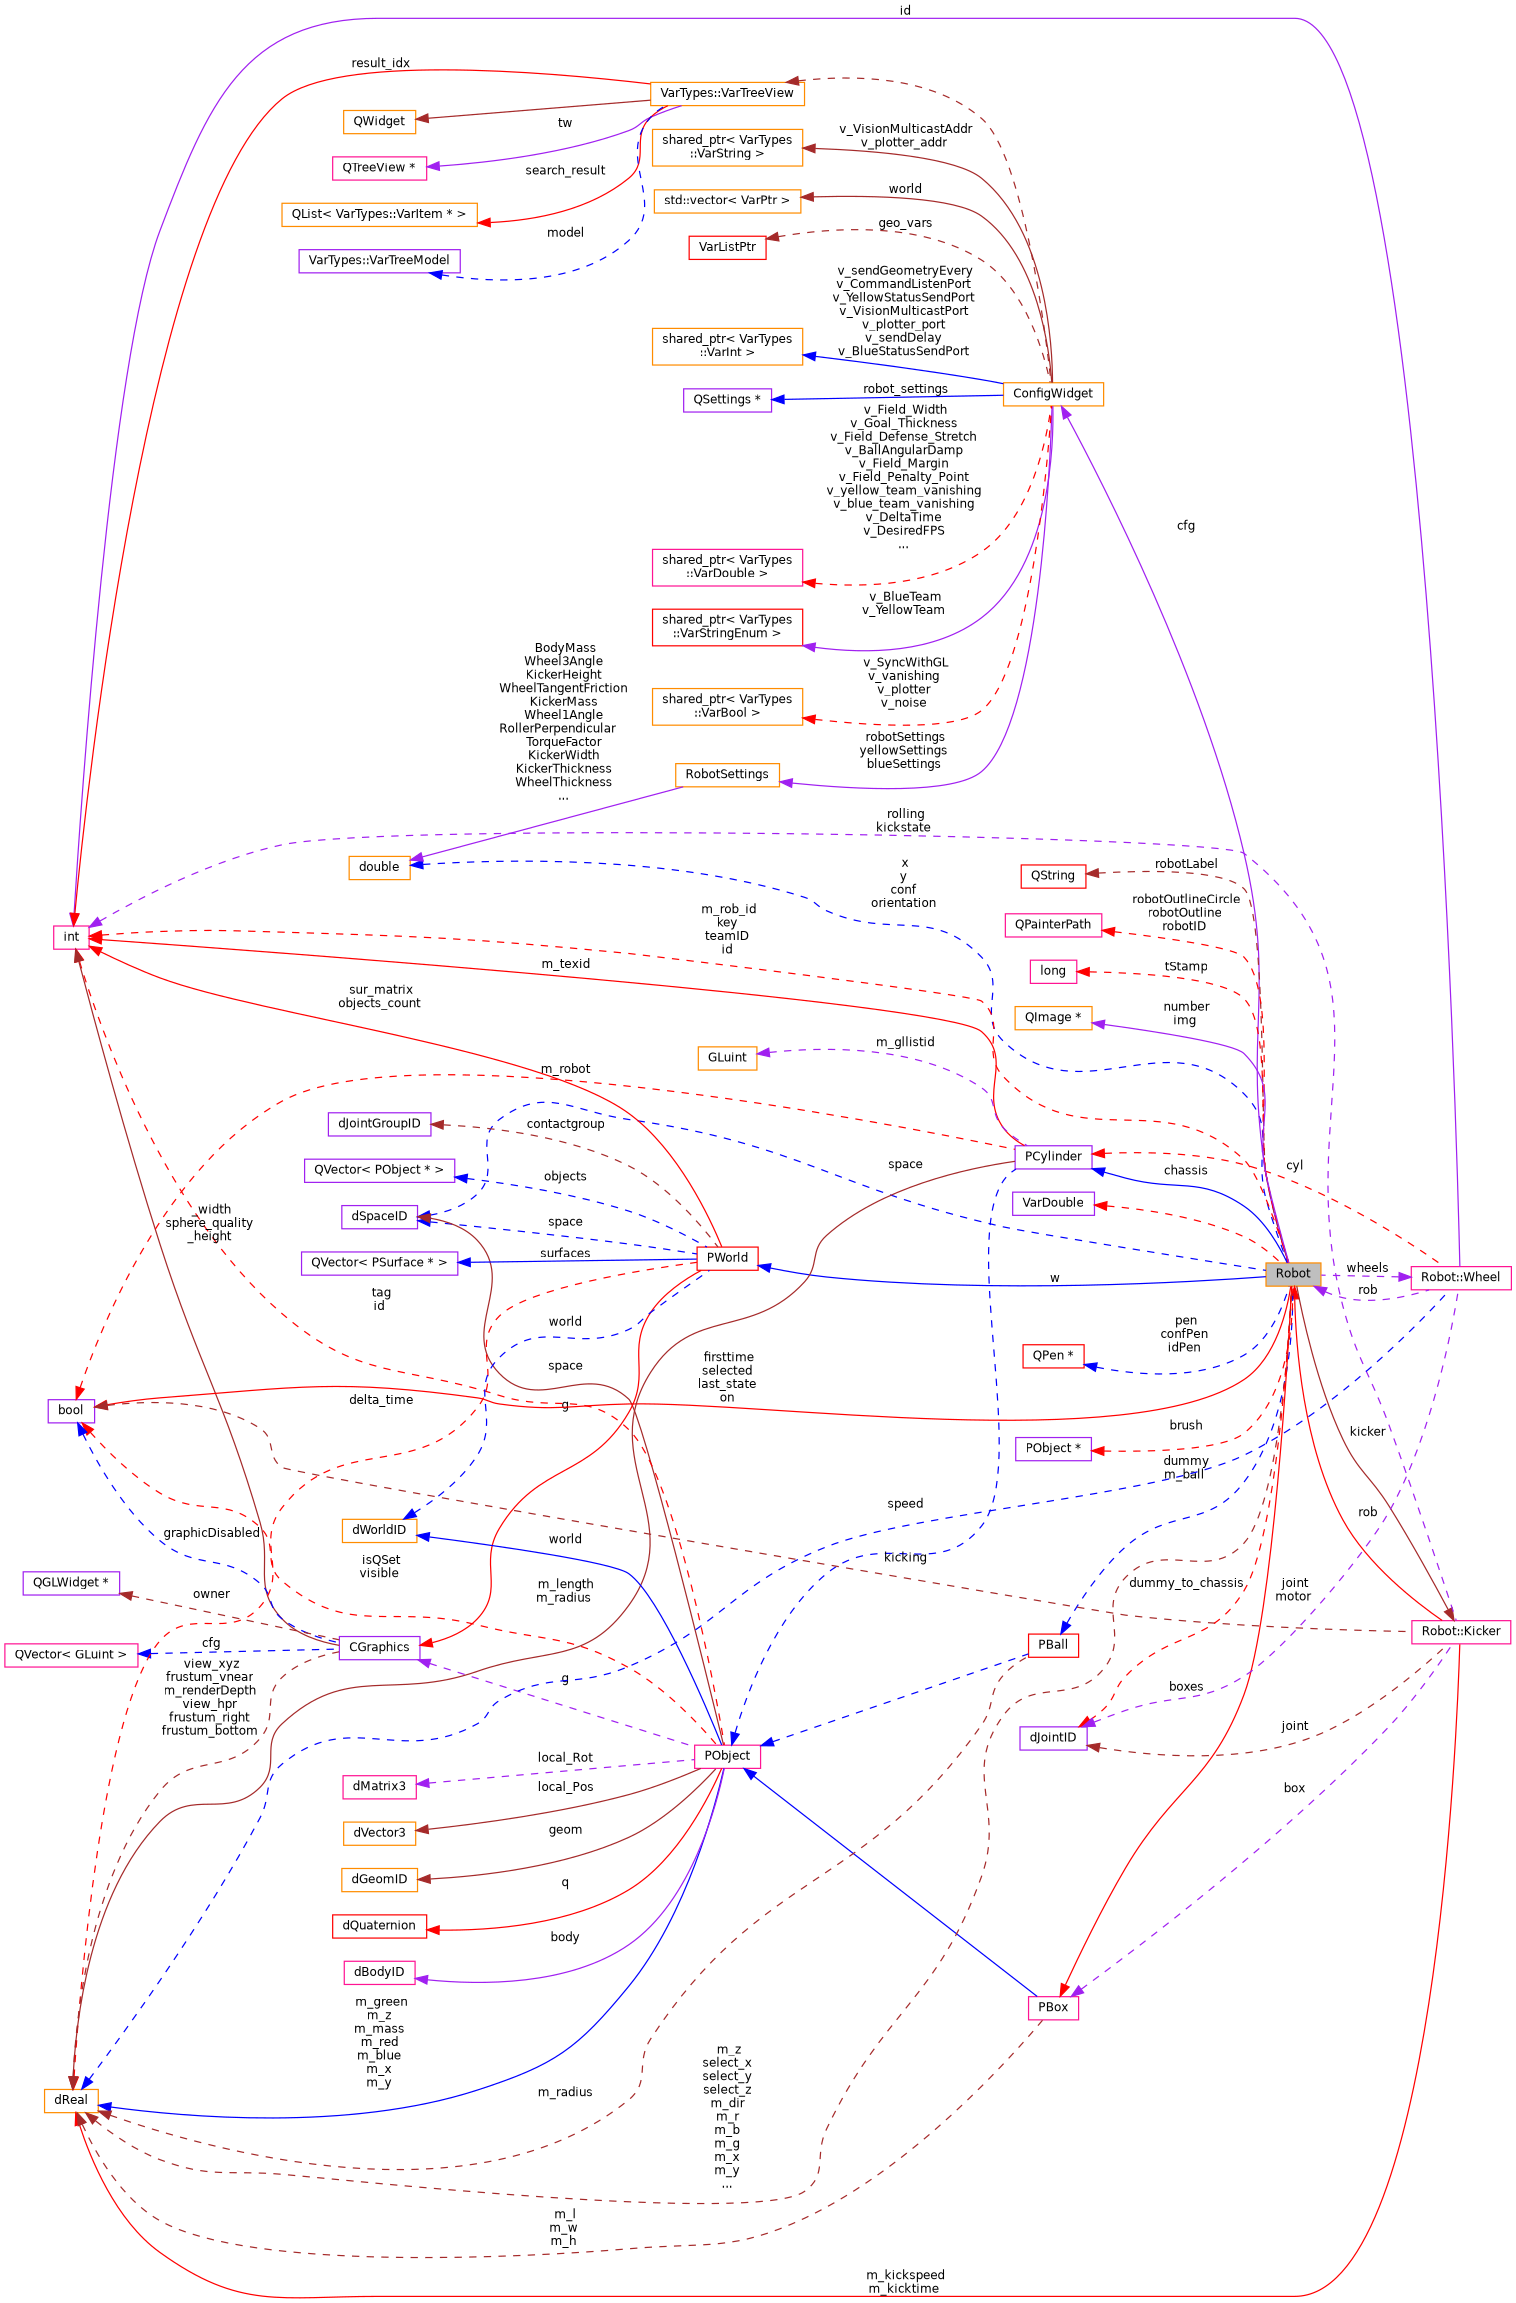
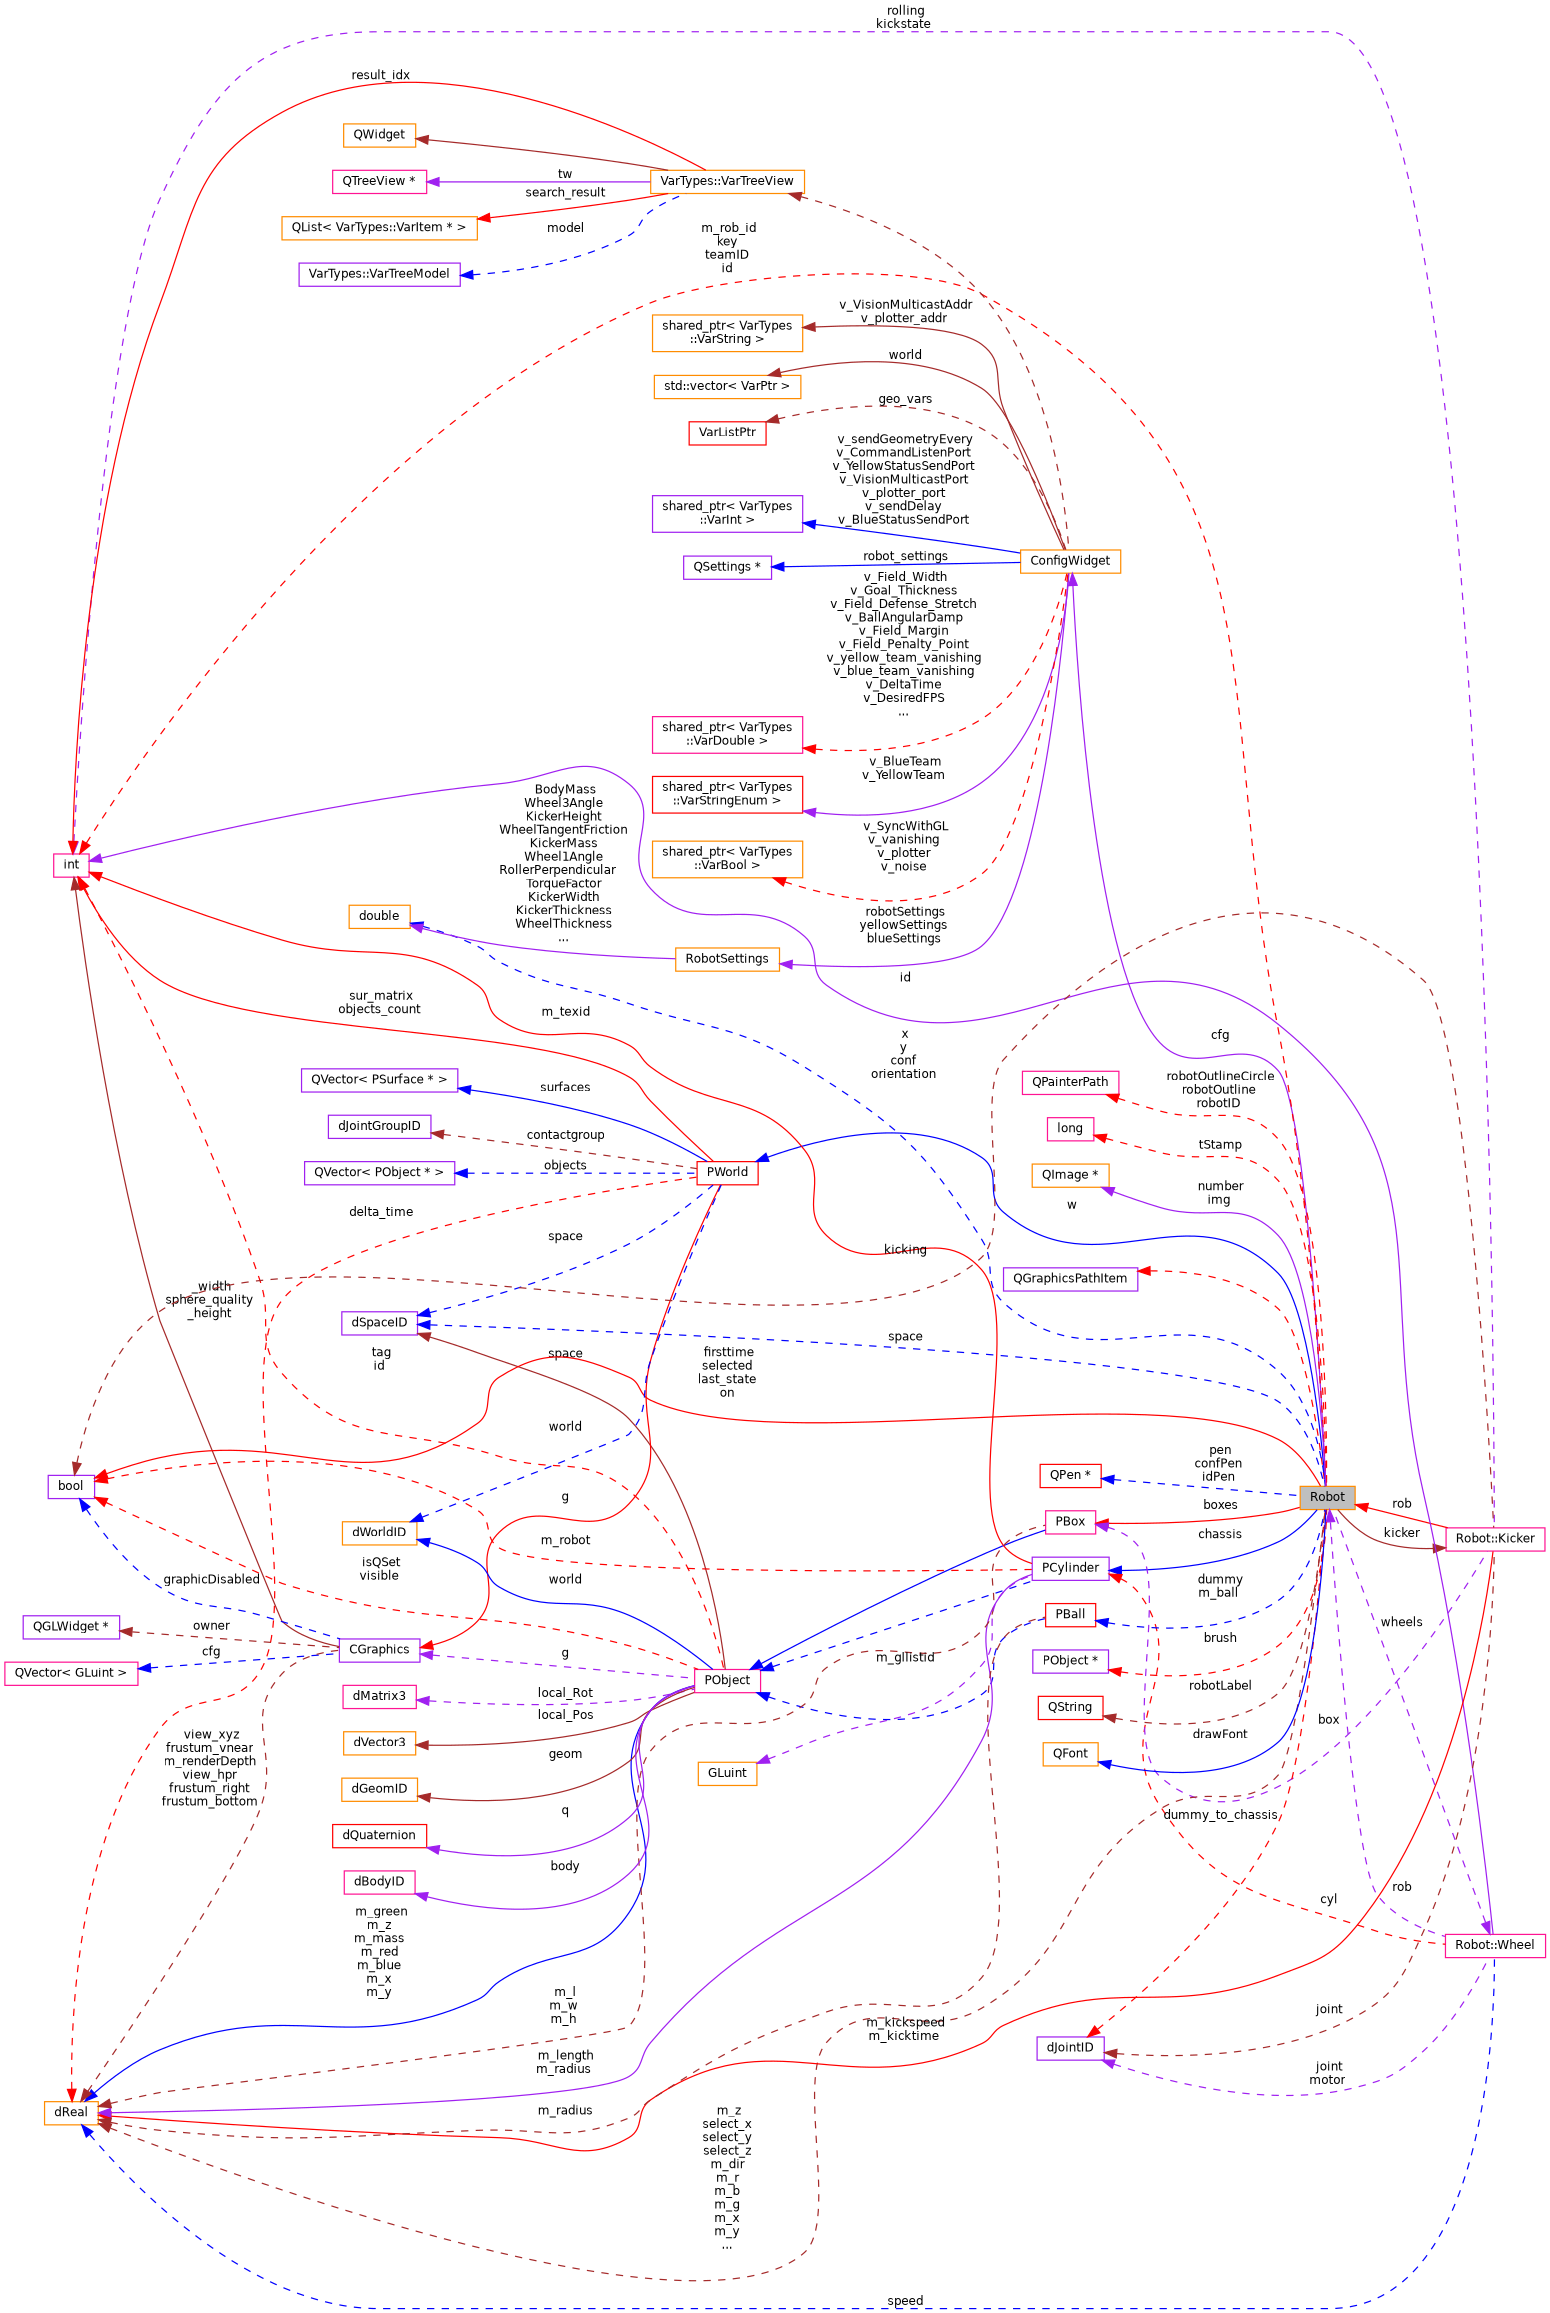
(728, 347) -> (728, 514)
(1054, 1204) -> (1071, 1279)
(534, 1657) -> (678, 2014)
none -> (1071, 1754)
(611, 1899) -> (615, 1827)
